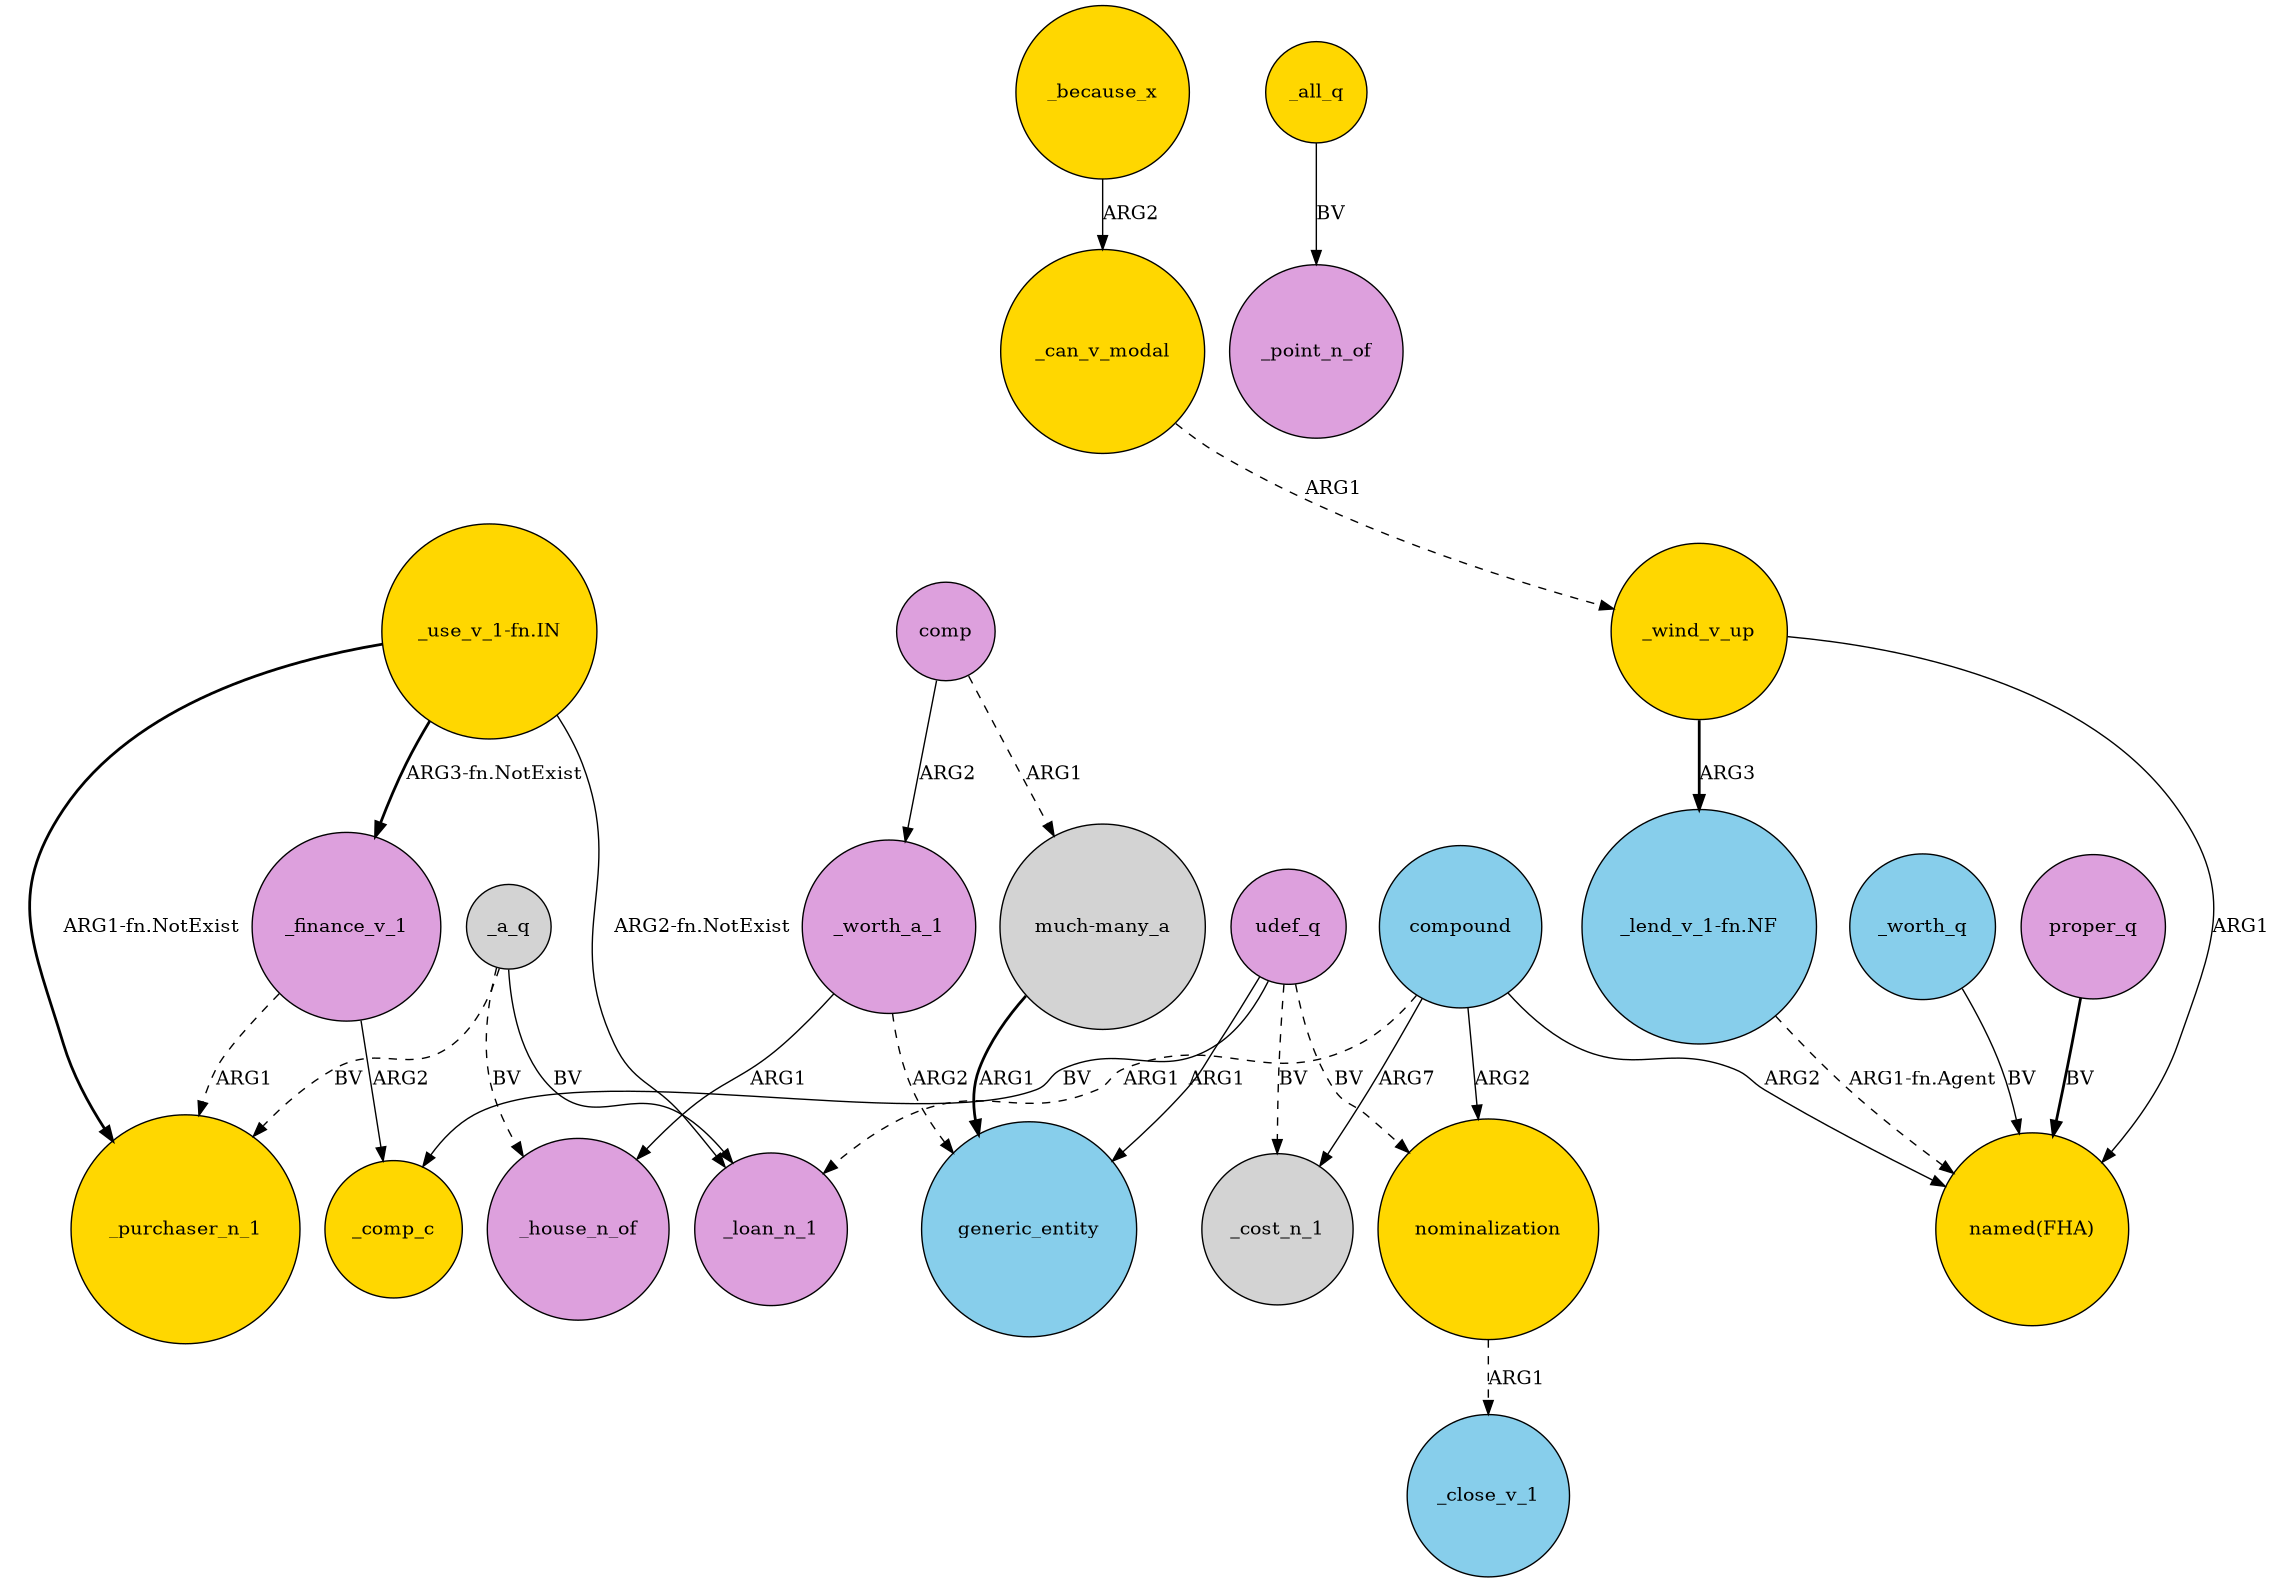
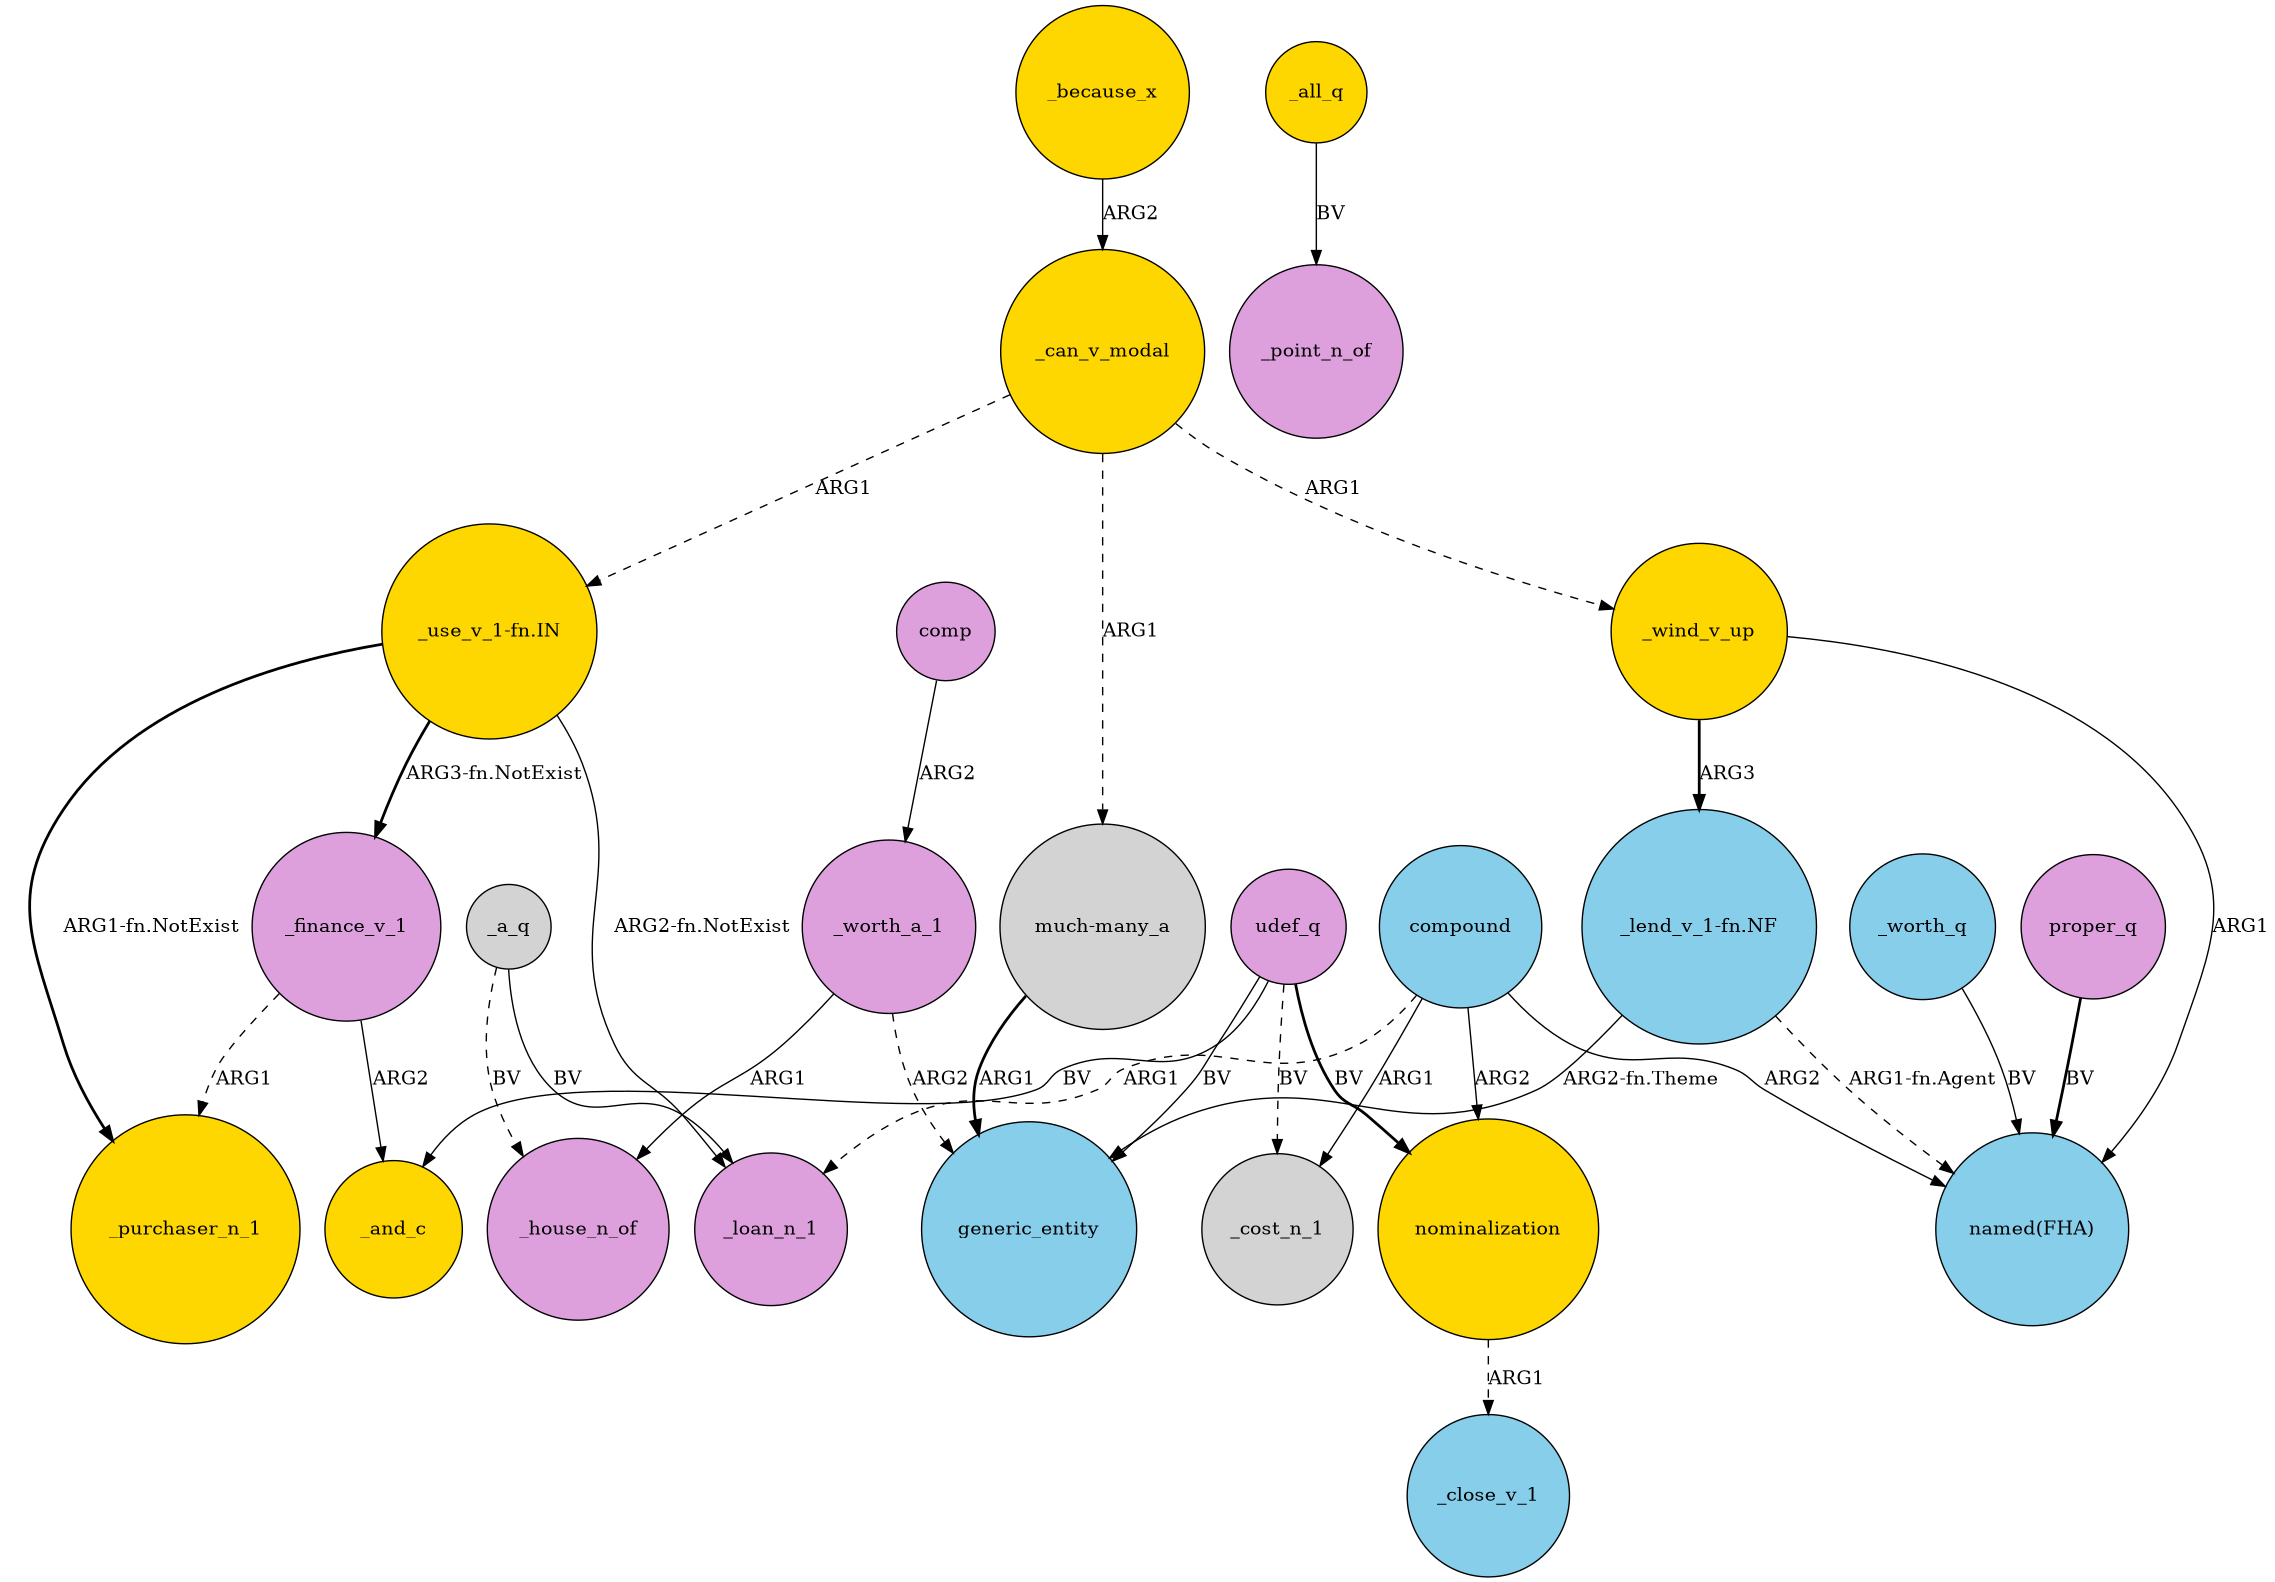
none -> (805, 487)
(1008, 750) -> (1103, 632)
(394, 1059) -> none
(1327, 1077) -> (1327, 1077)
(1217, 1079) -> (1217, 1079)
(1407, 1079) -> (1407, 1079)
none -> (1382, 1109)
(394, 1229) -> (394, 1229)
(2032, 1229) -> (2032, 1229)
